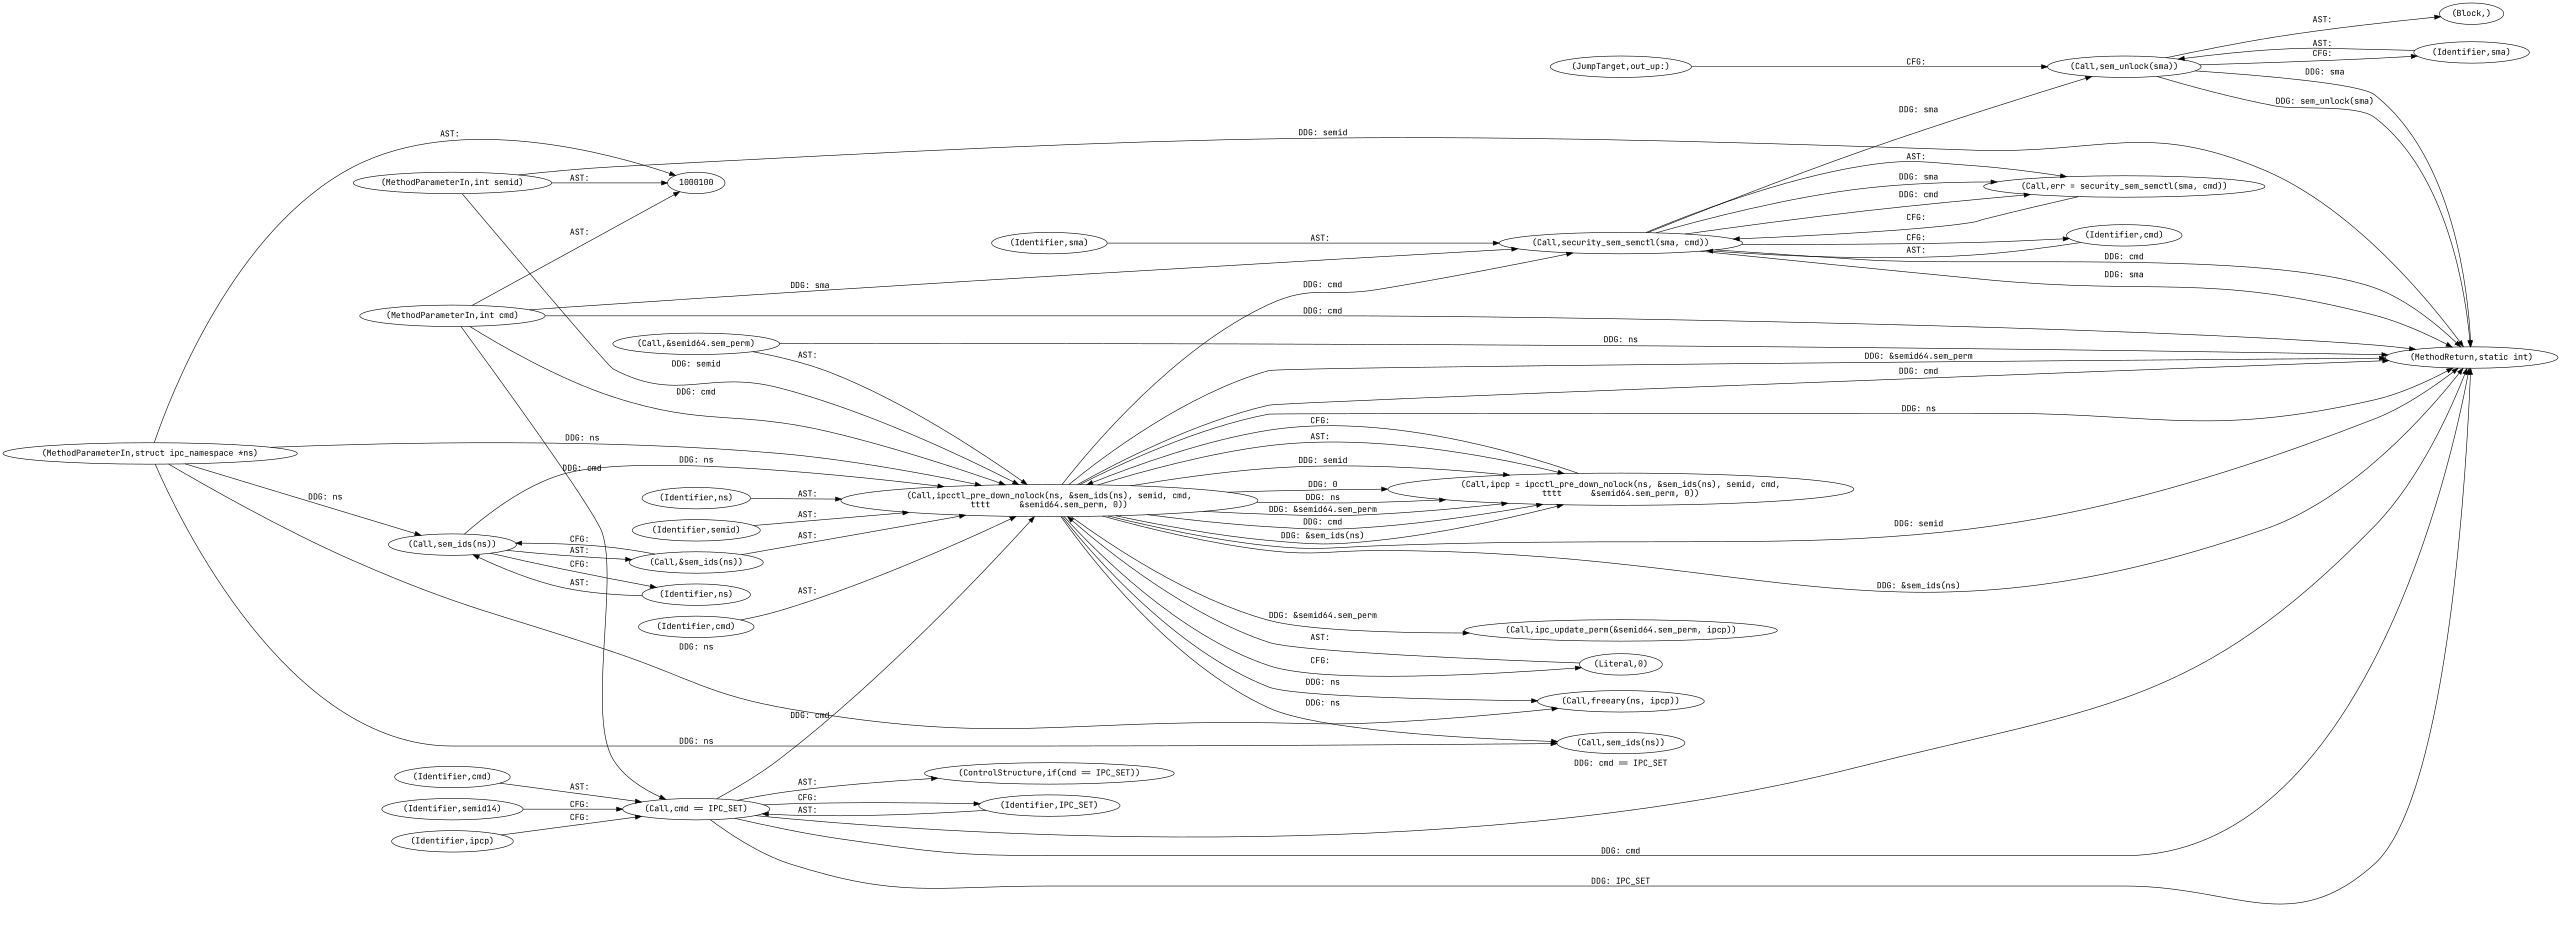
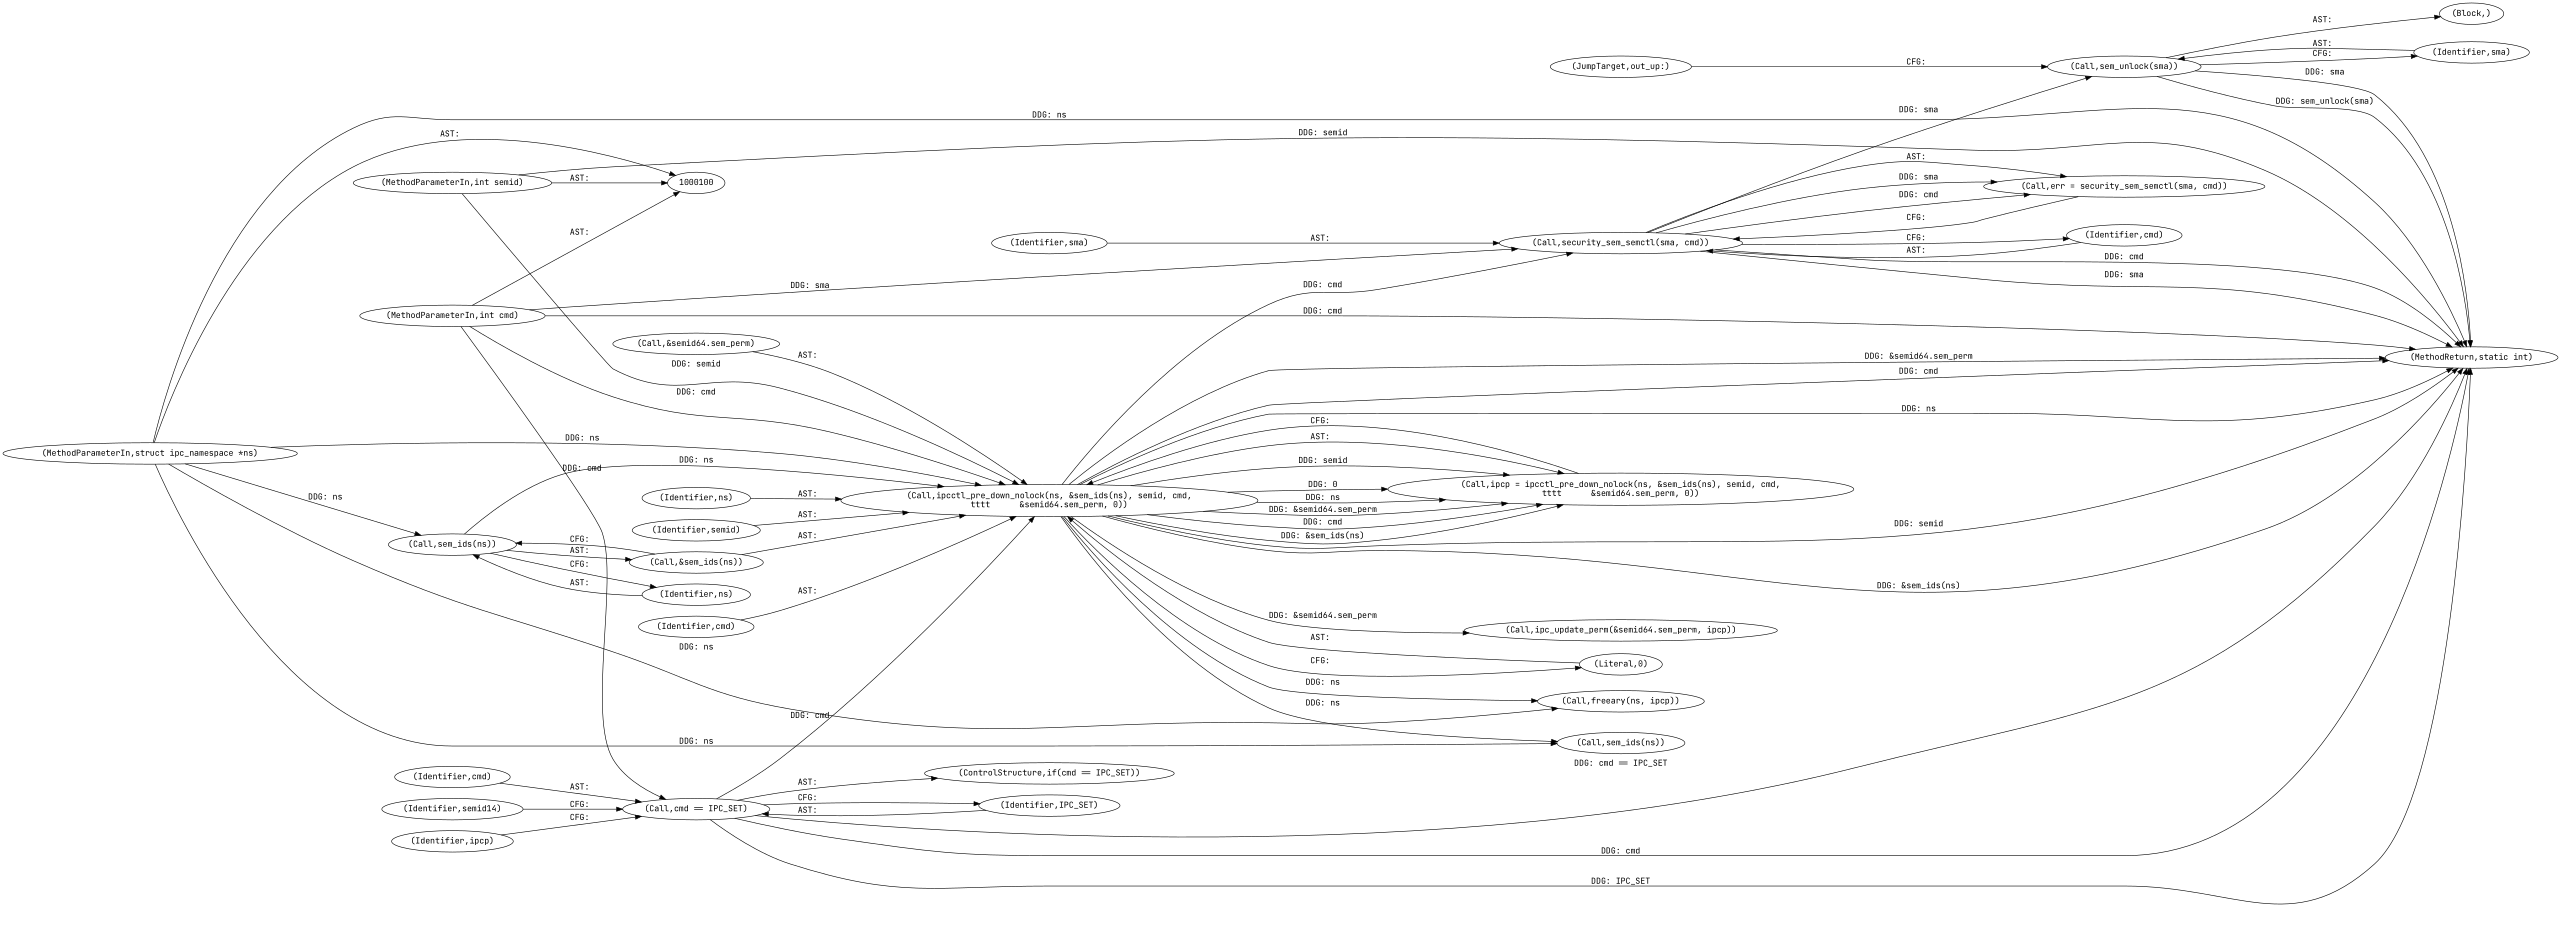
(1581, 345) -> (1267, 120)
